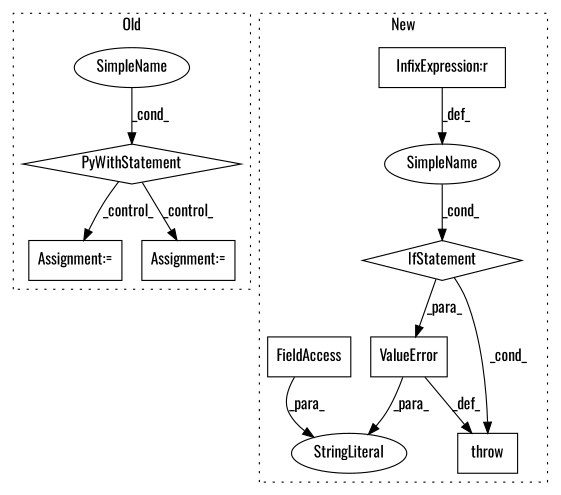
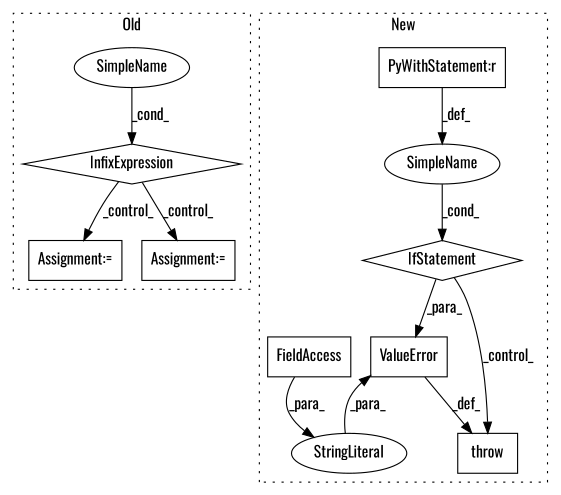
(442, 68) -> (442, 68)
(132, 164) -> (132, 164)
(509, 357) -> (509, 357)
(392, 403) -> (347, 405)
